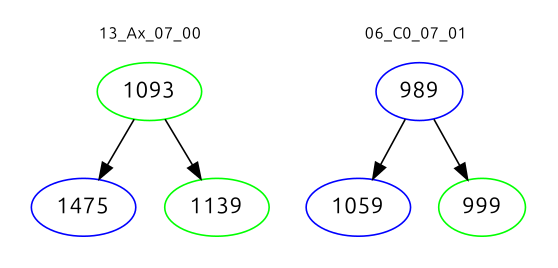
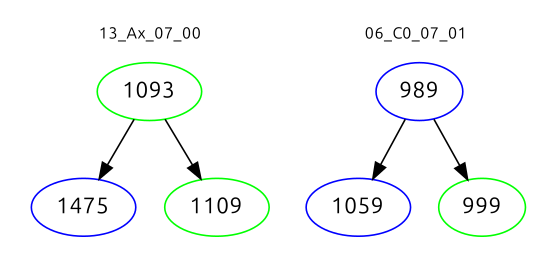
(217, 207) -> (217, 207)
